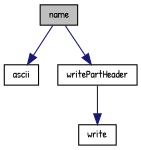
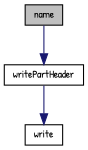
(21, 75) -> none
